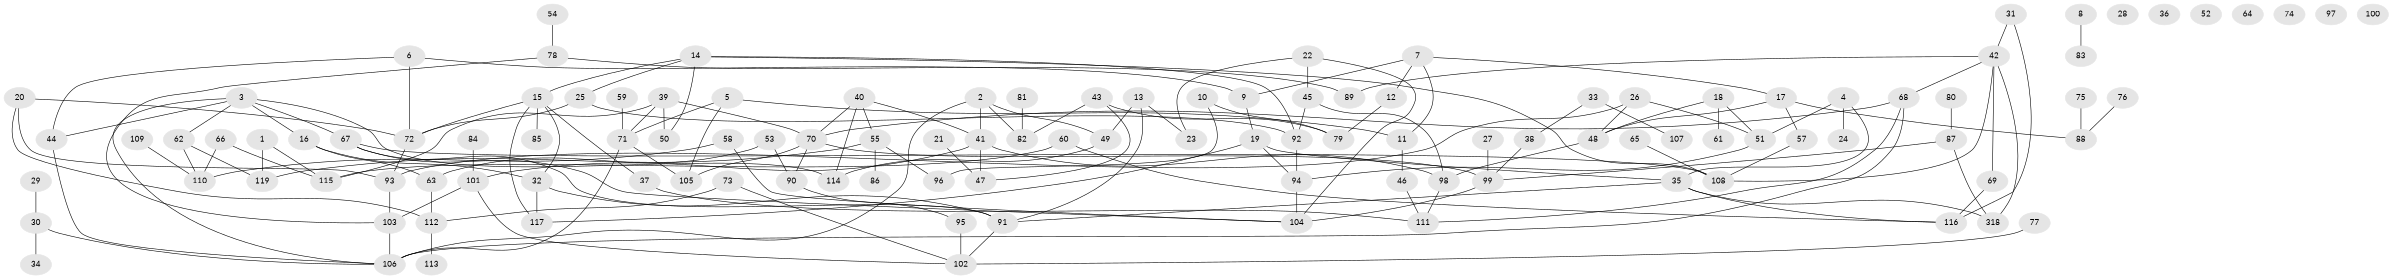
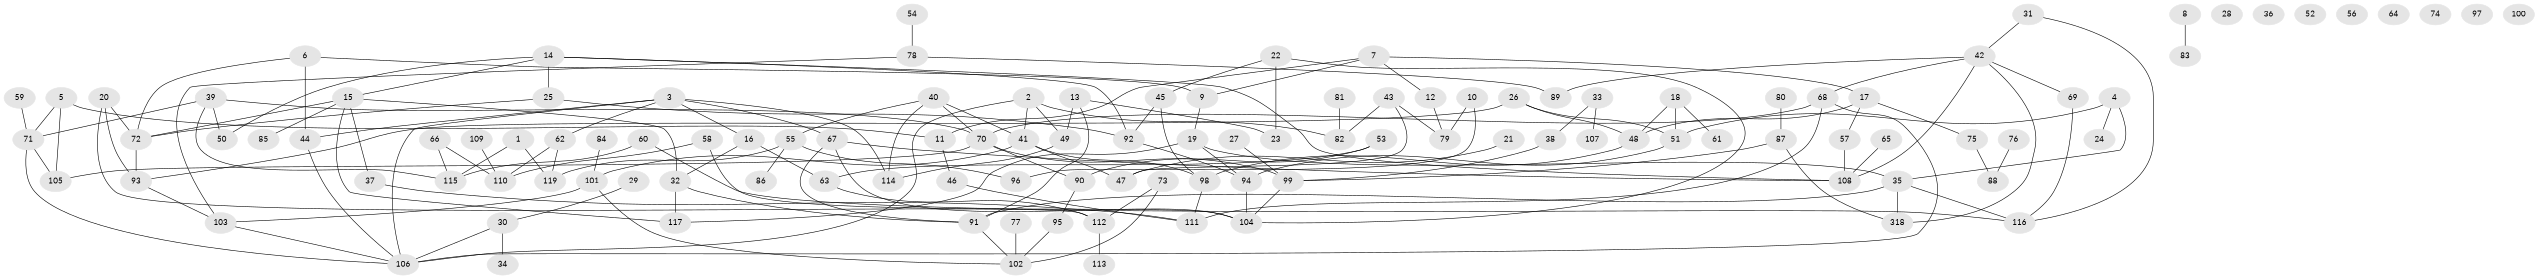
none -> (2352, 14)
(1930, 124) -> (1915, 116)
